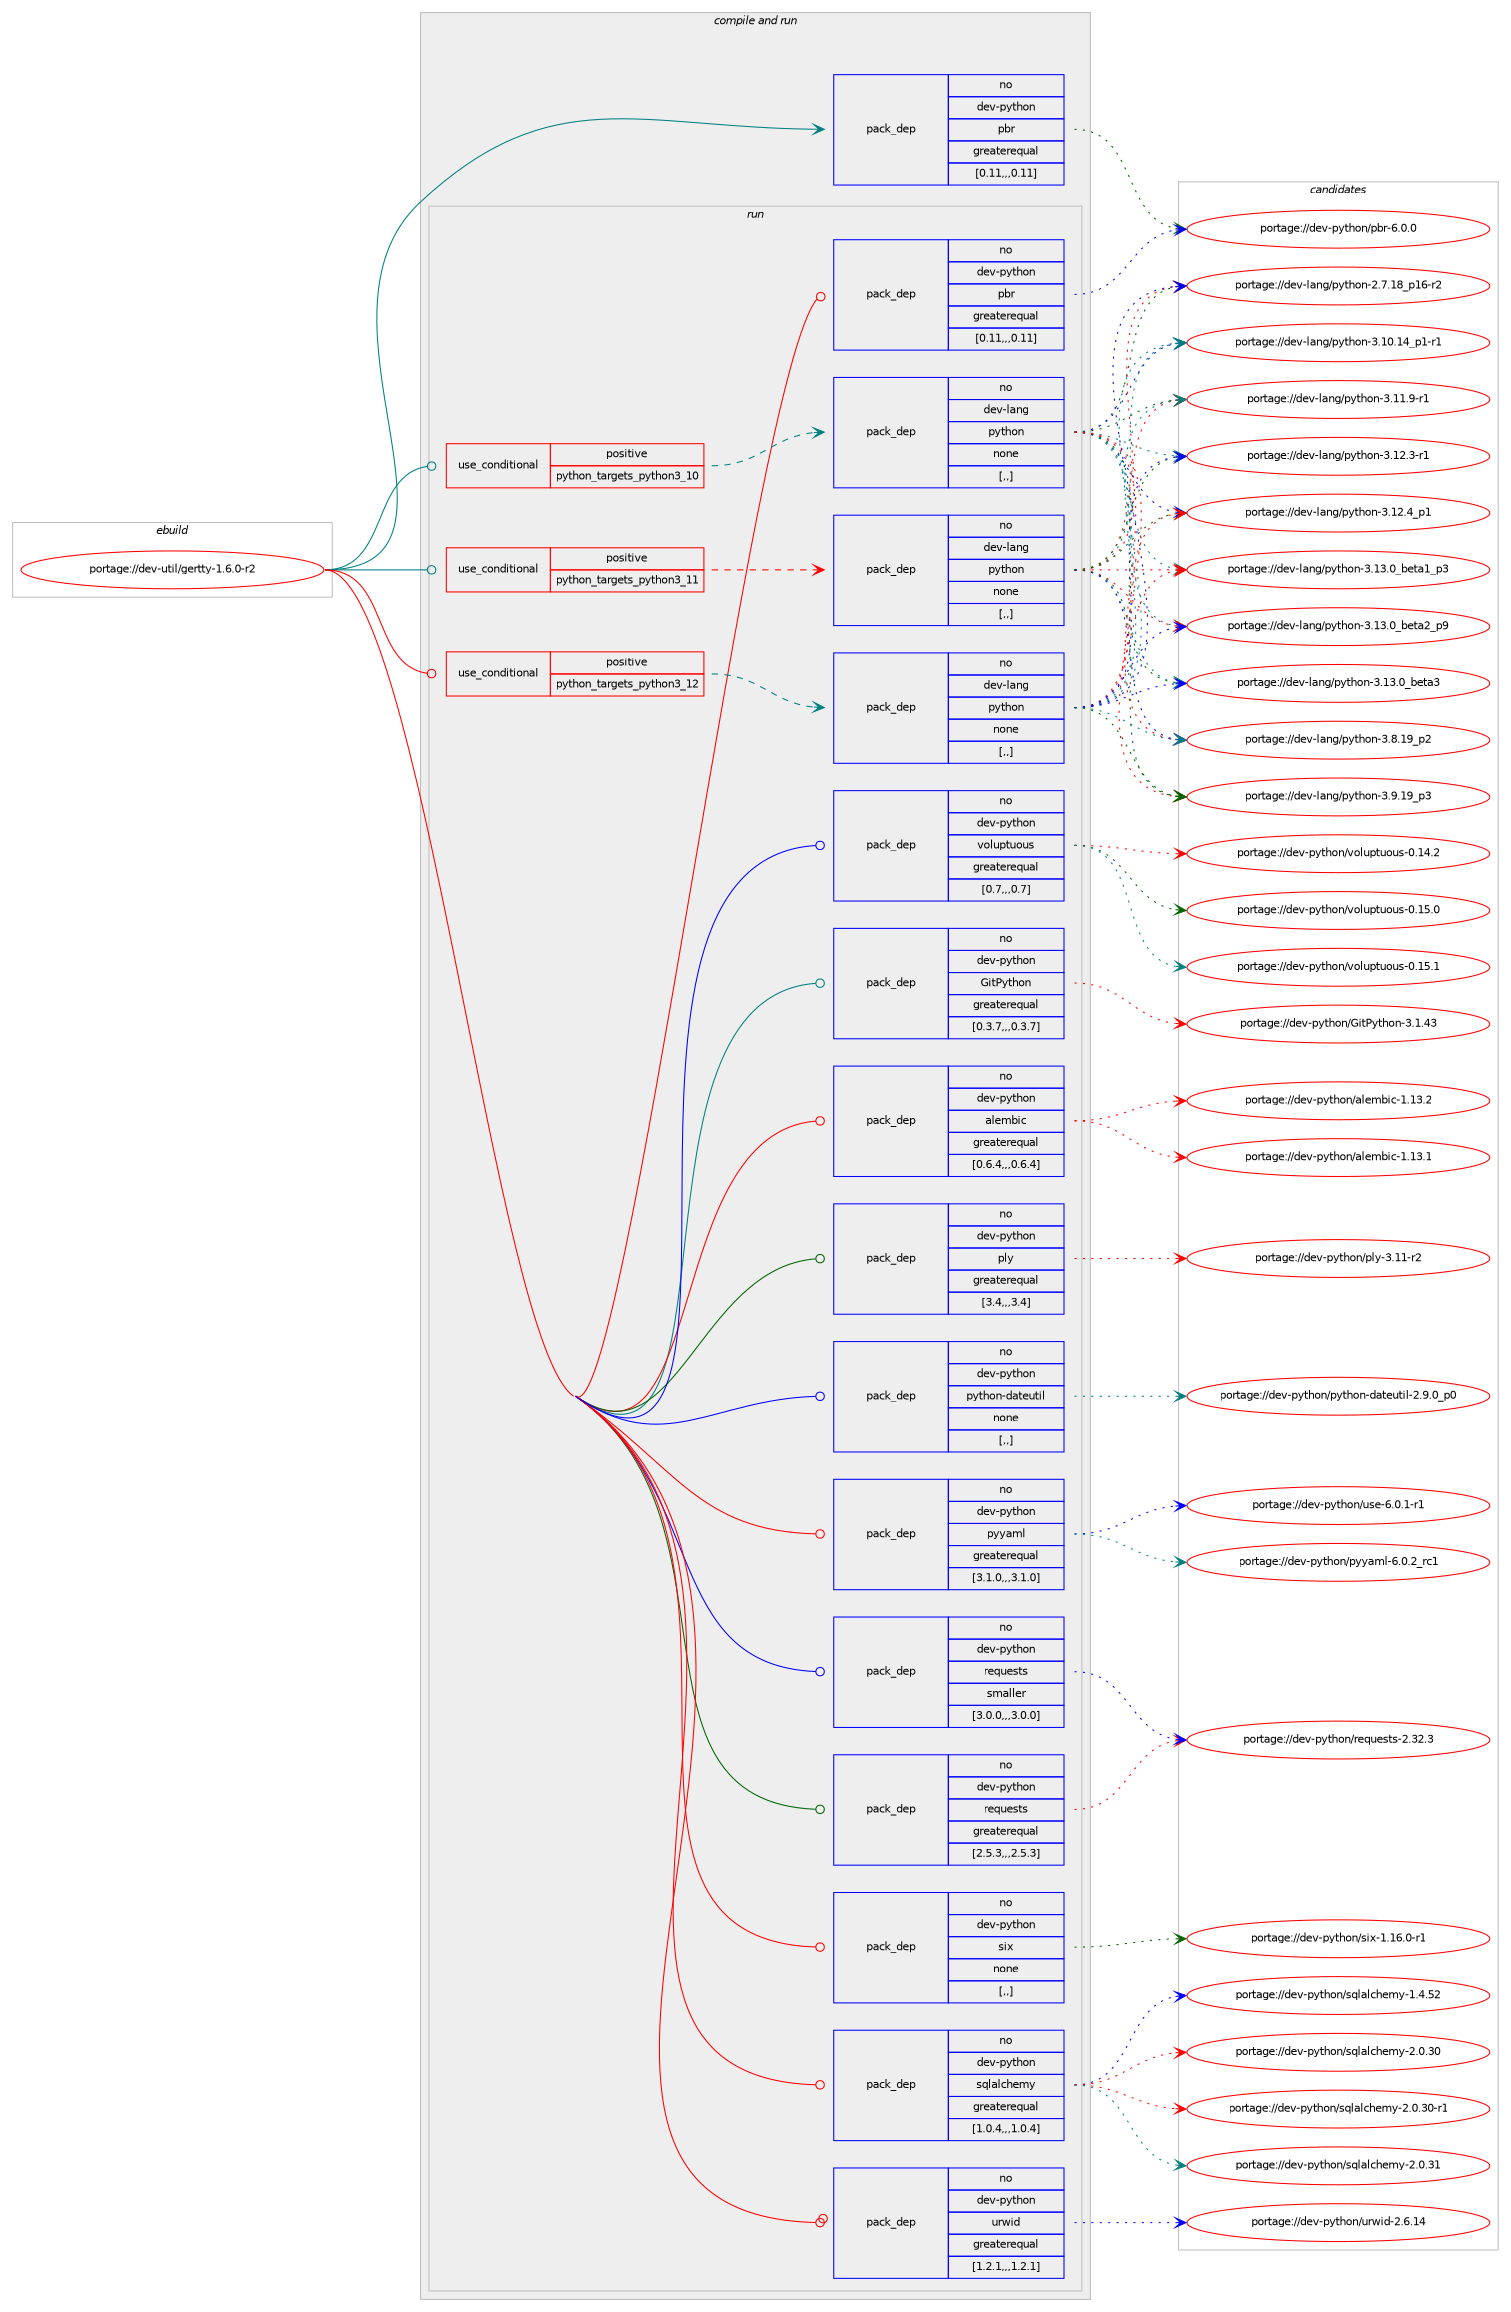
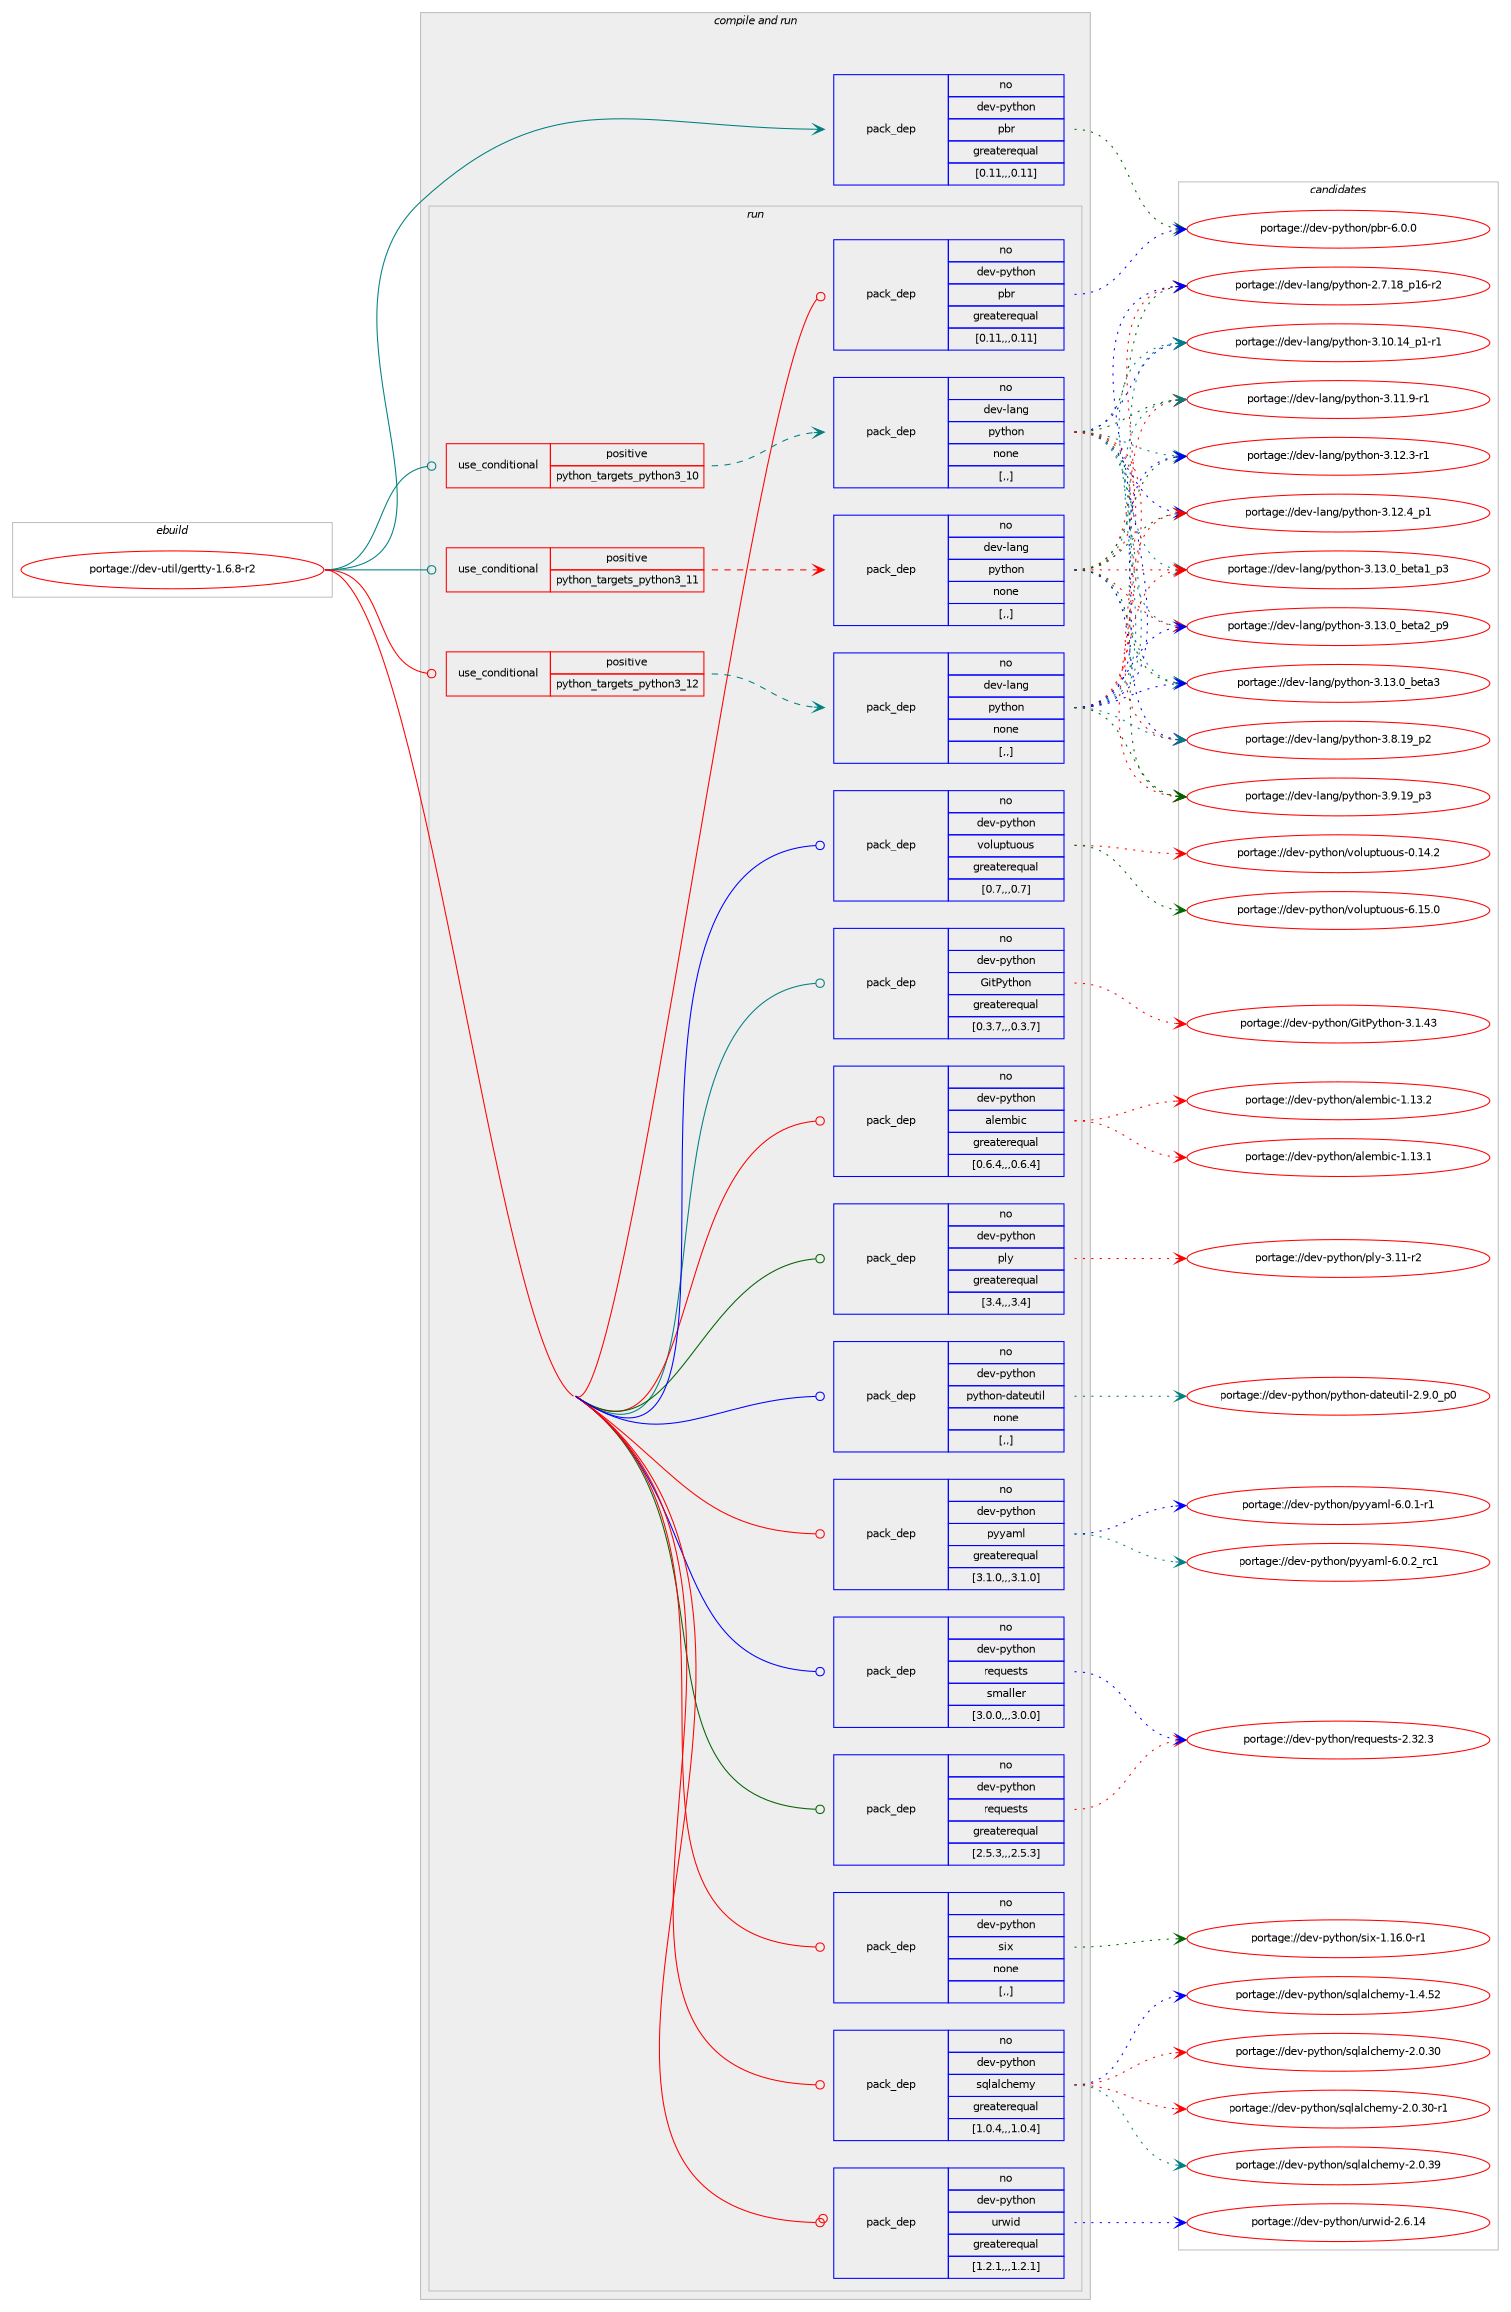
(172, 570) -> (172, 570)
(1338, 911) -> (1338, 911)
(1338, 967) -> none
(1338, 1506) -> (1338, 1506)
(1338, 2166) -> (1338, 2166)
